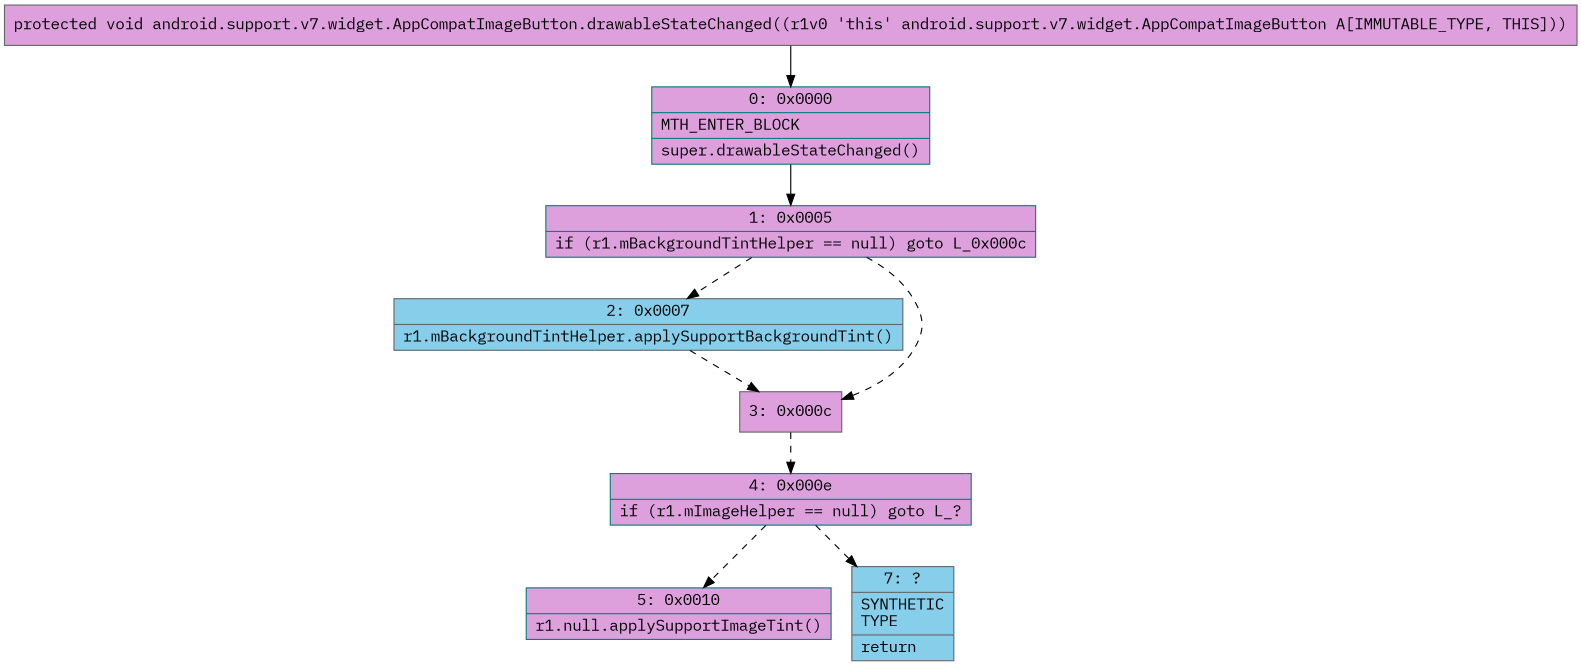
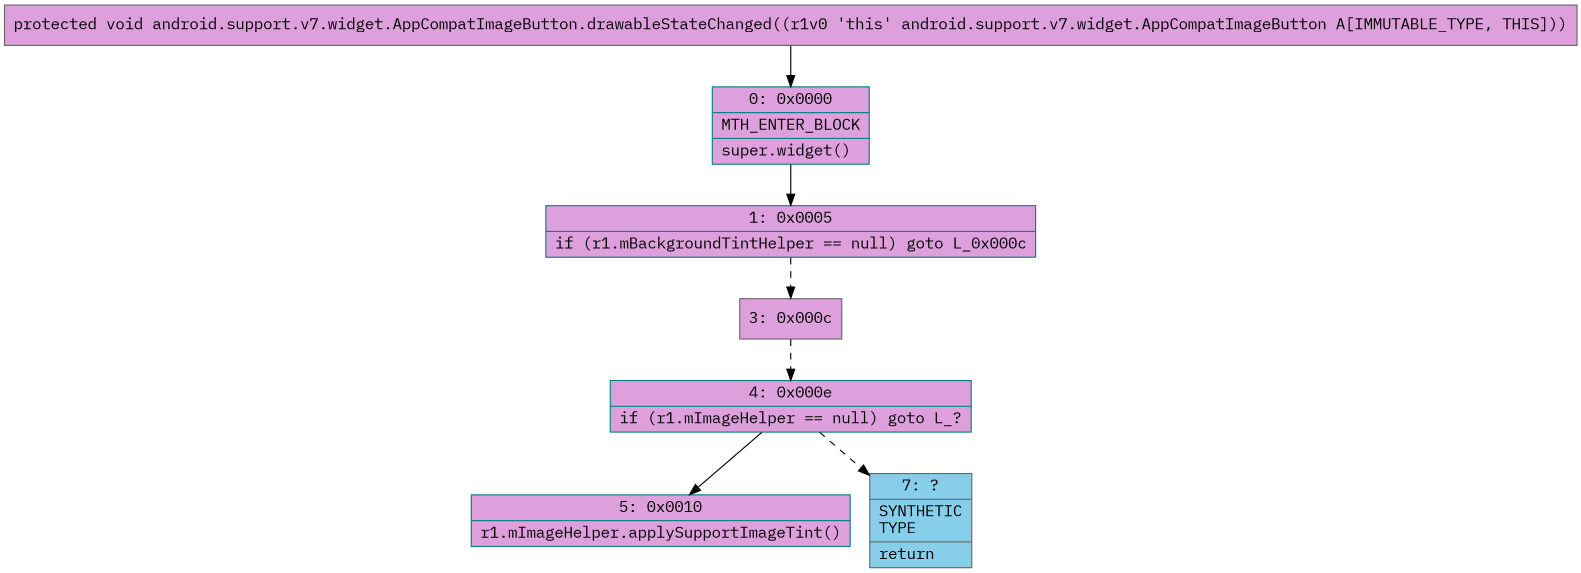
(791, 151) -> (786, 151)
(648, 324) -> none
(739, 552) -> (730, 460)
(679, 626) -> (661, 533)
